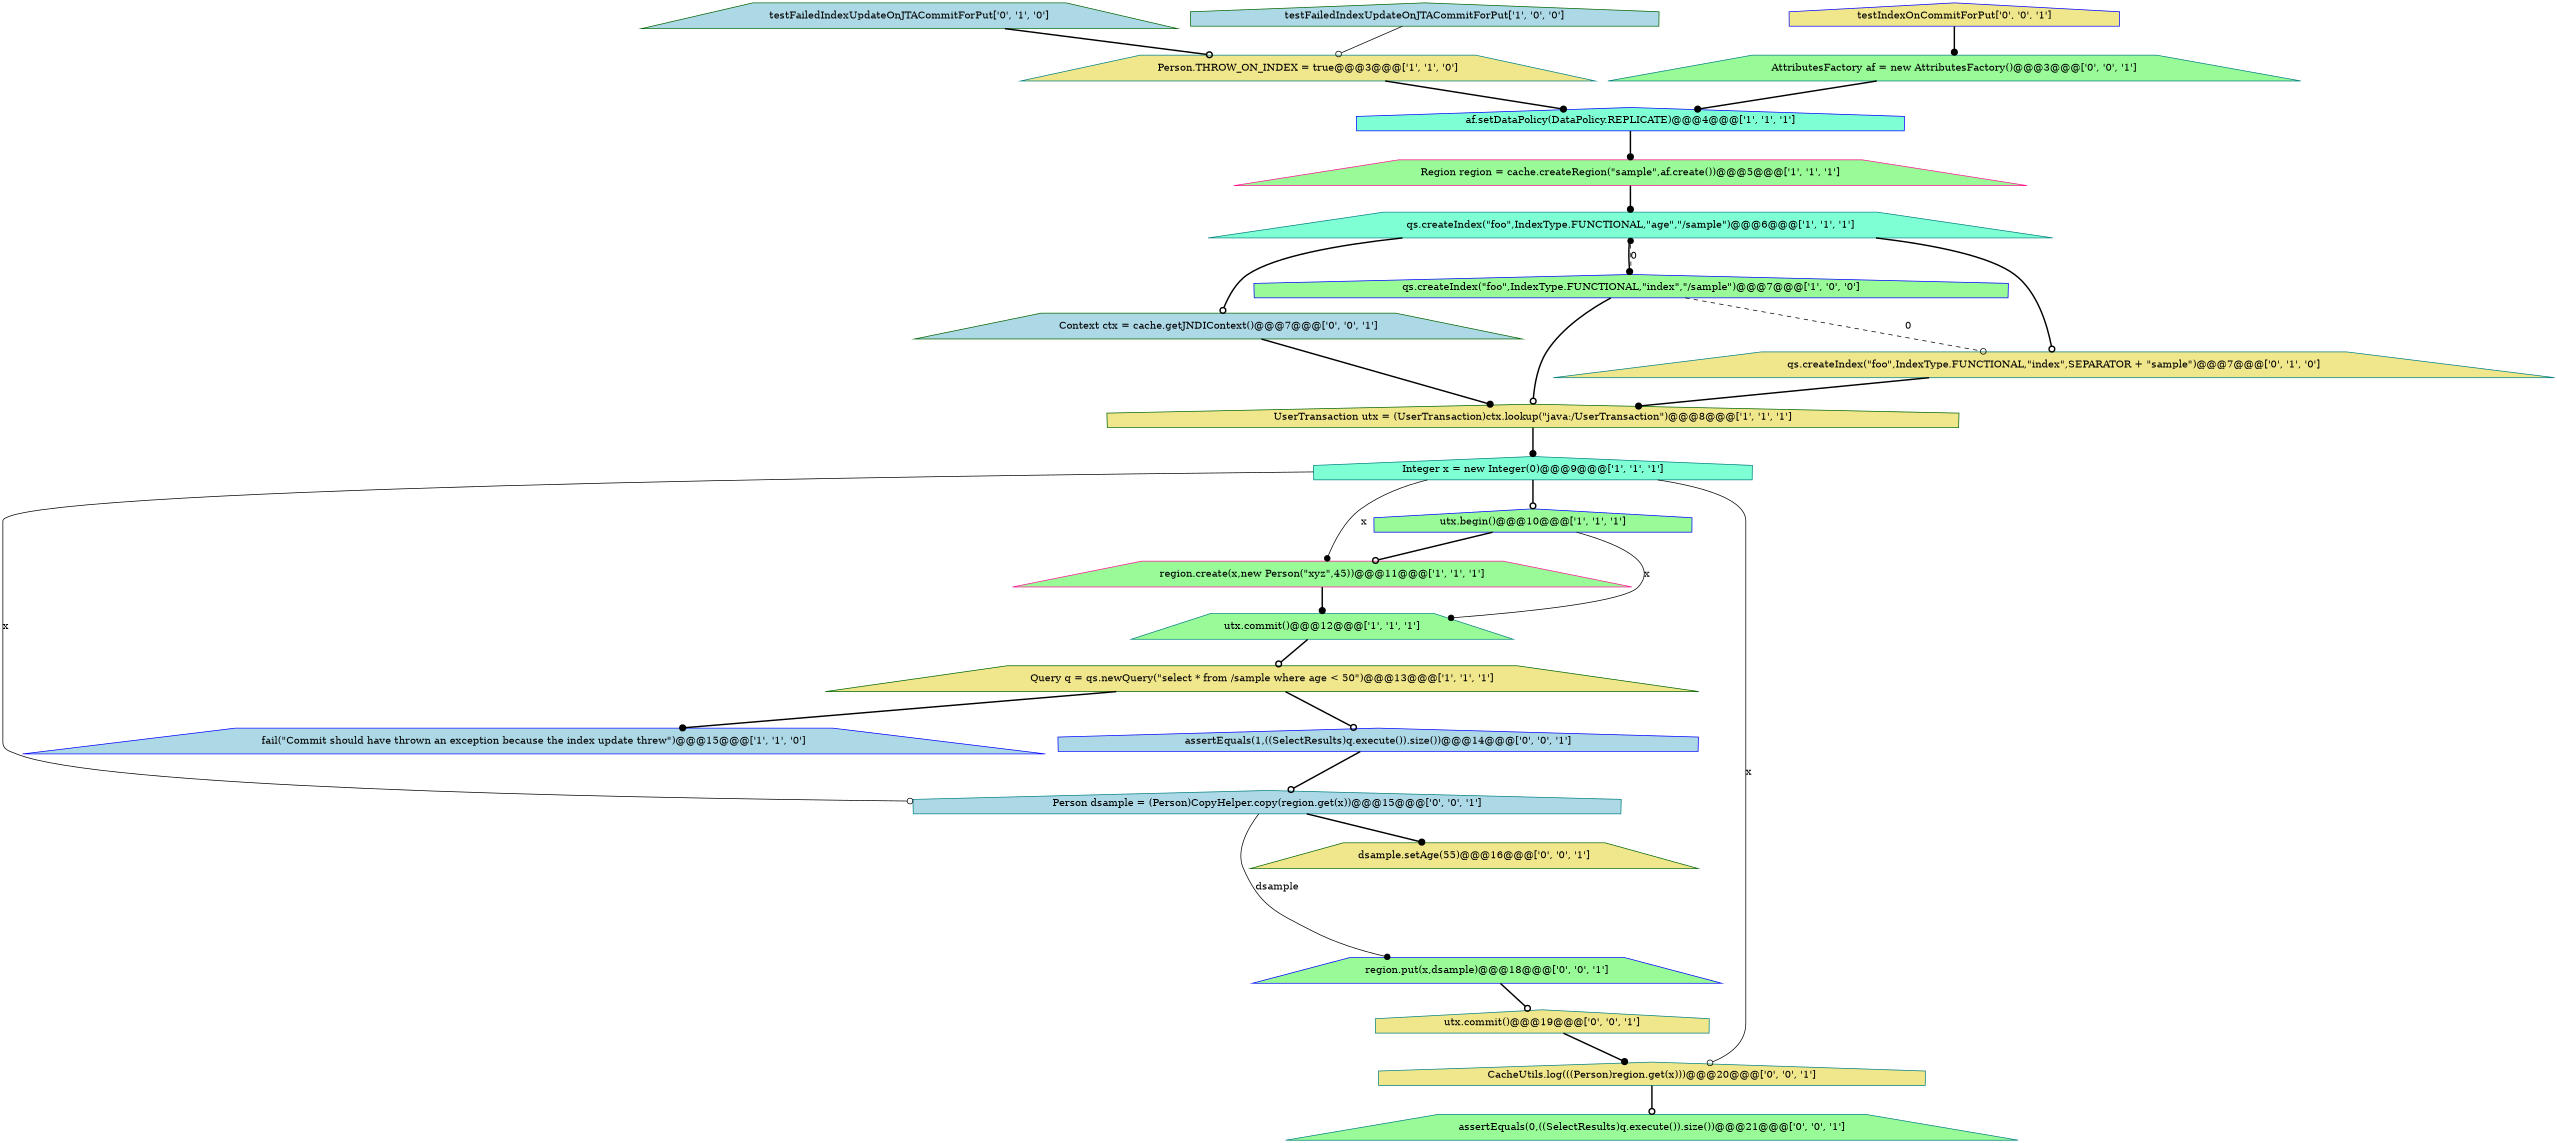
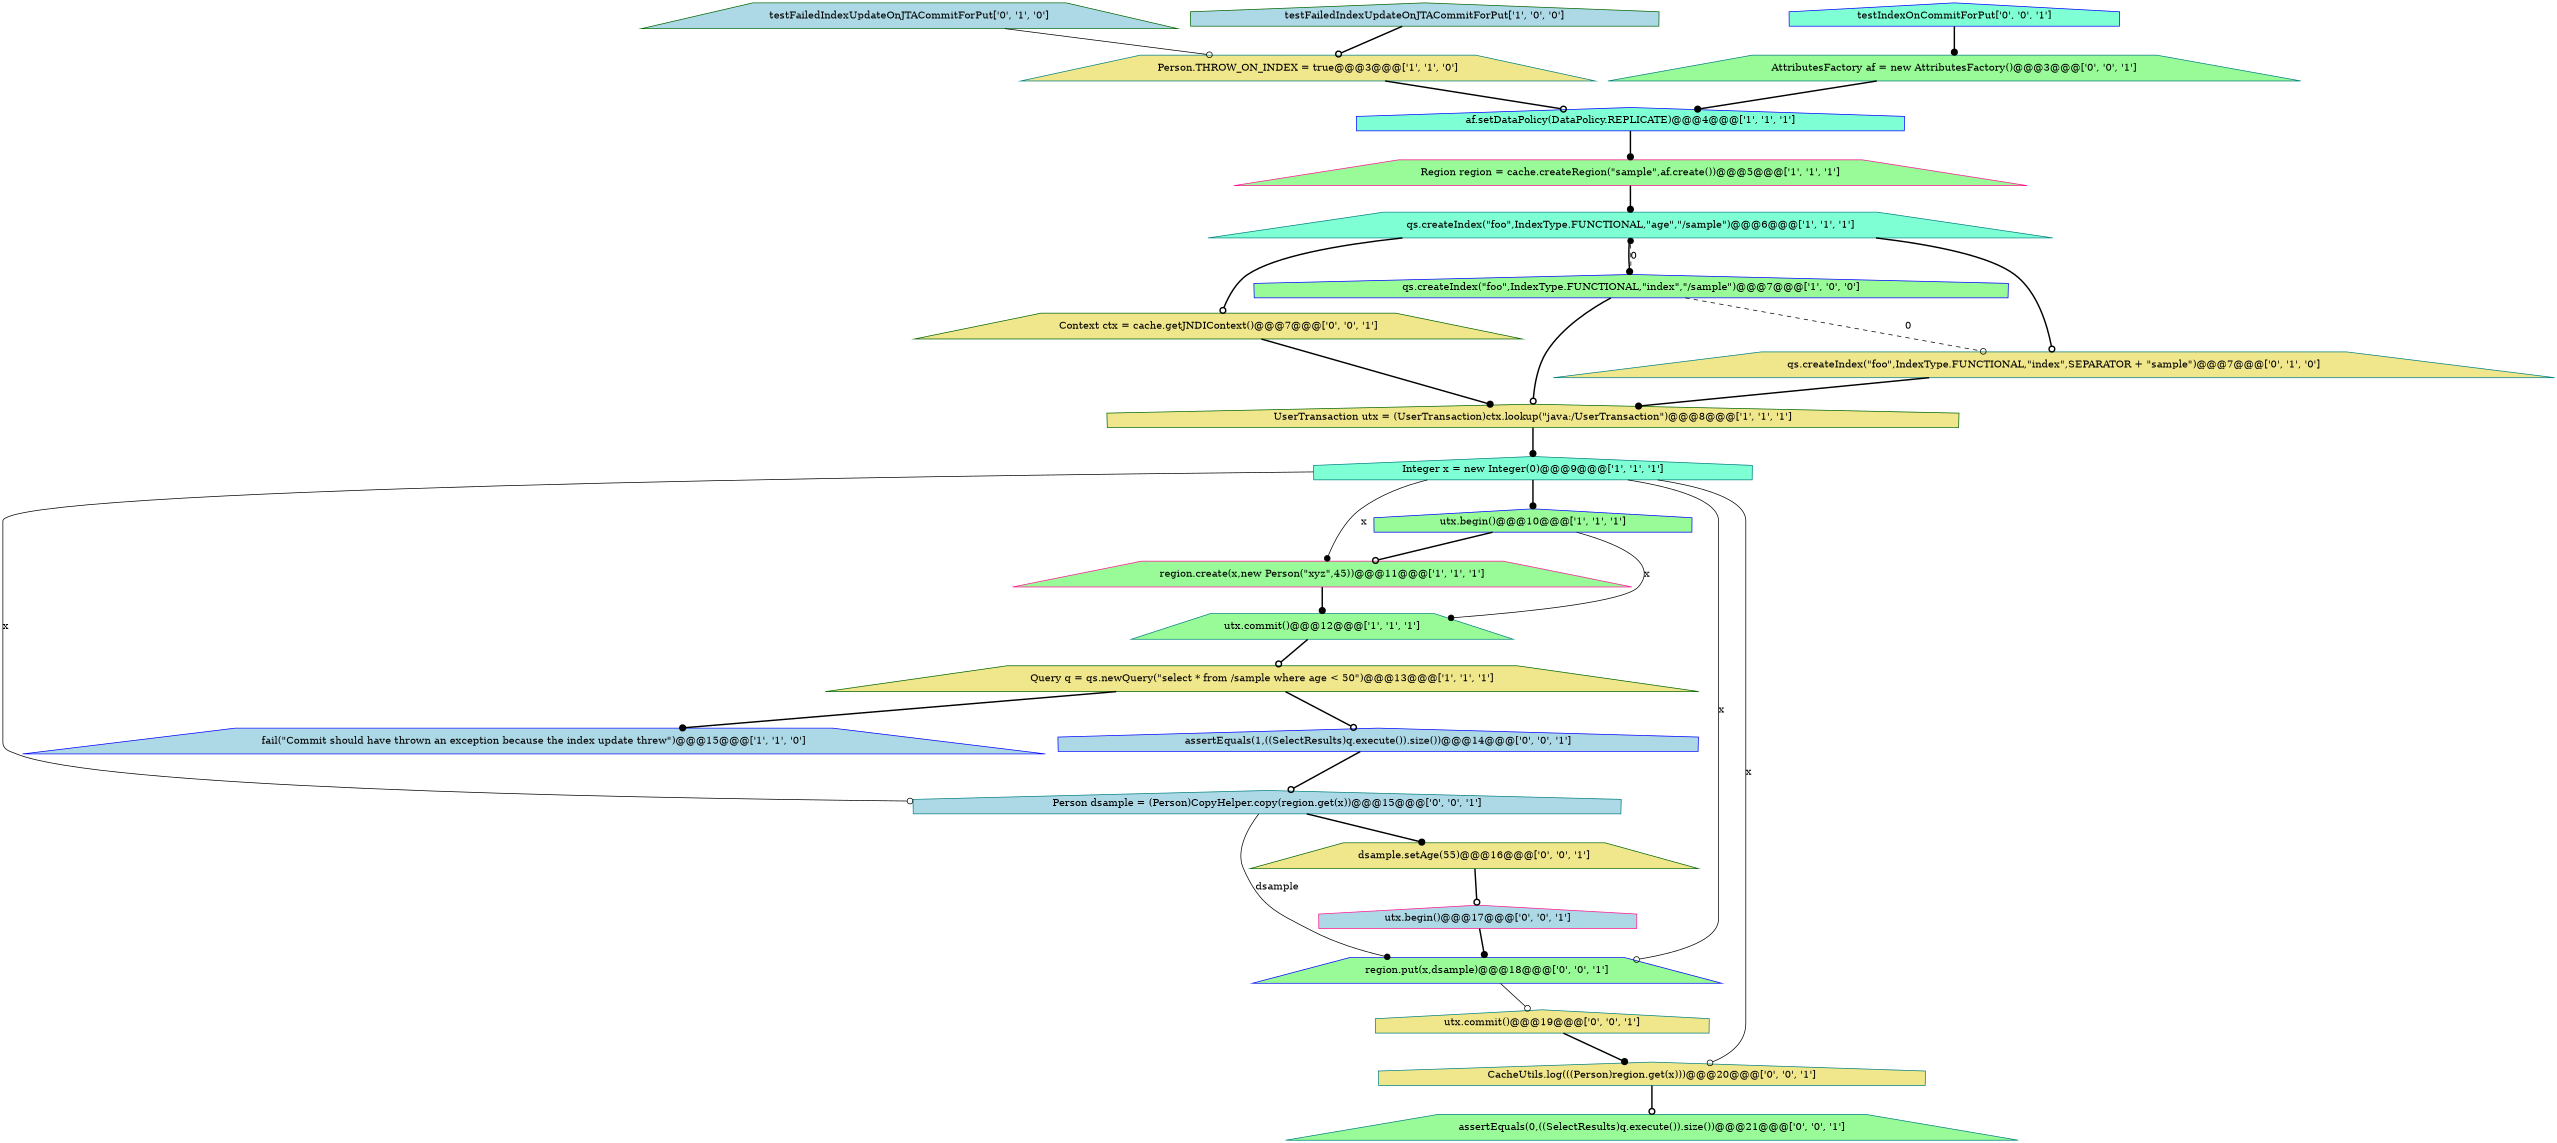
(1954, 16) -> (1954, 16)
(1372, 40) -> (1372, 40)
(1106, 42) -> (1106, 42)
(1473, 95) -> (1473, 95)
(1218, 326) -> (1218, 326)
(1533, 491) -> (1533, 491)
none -> (1719, 715)
none -> (1478, 918)
(1513, 995) -> (1513, 995)
